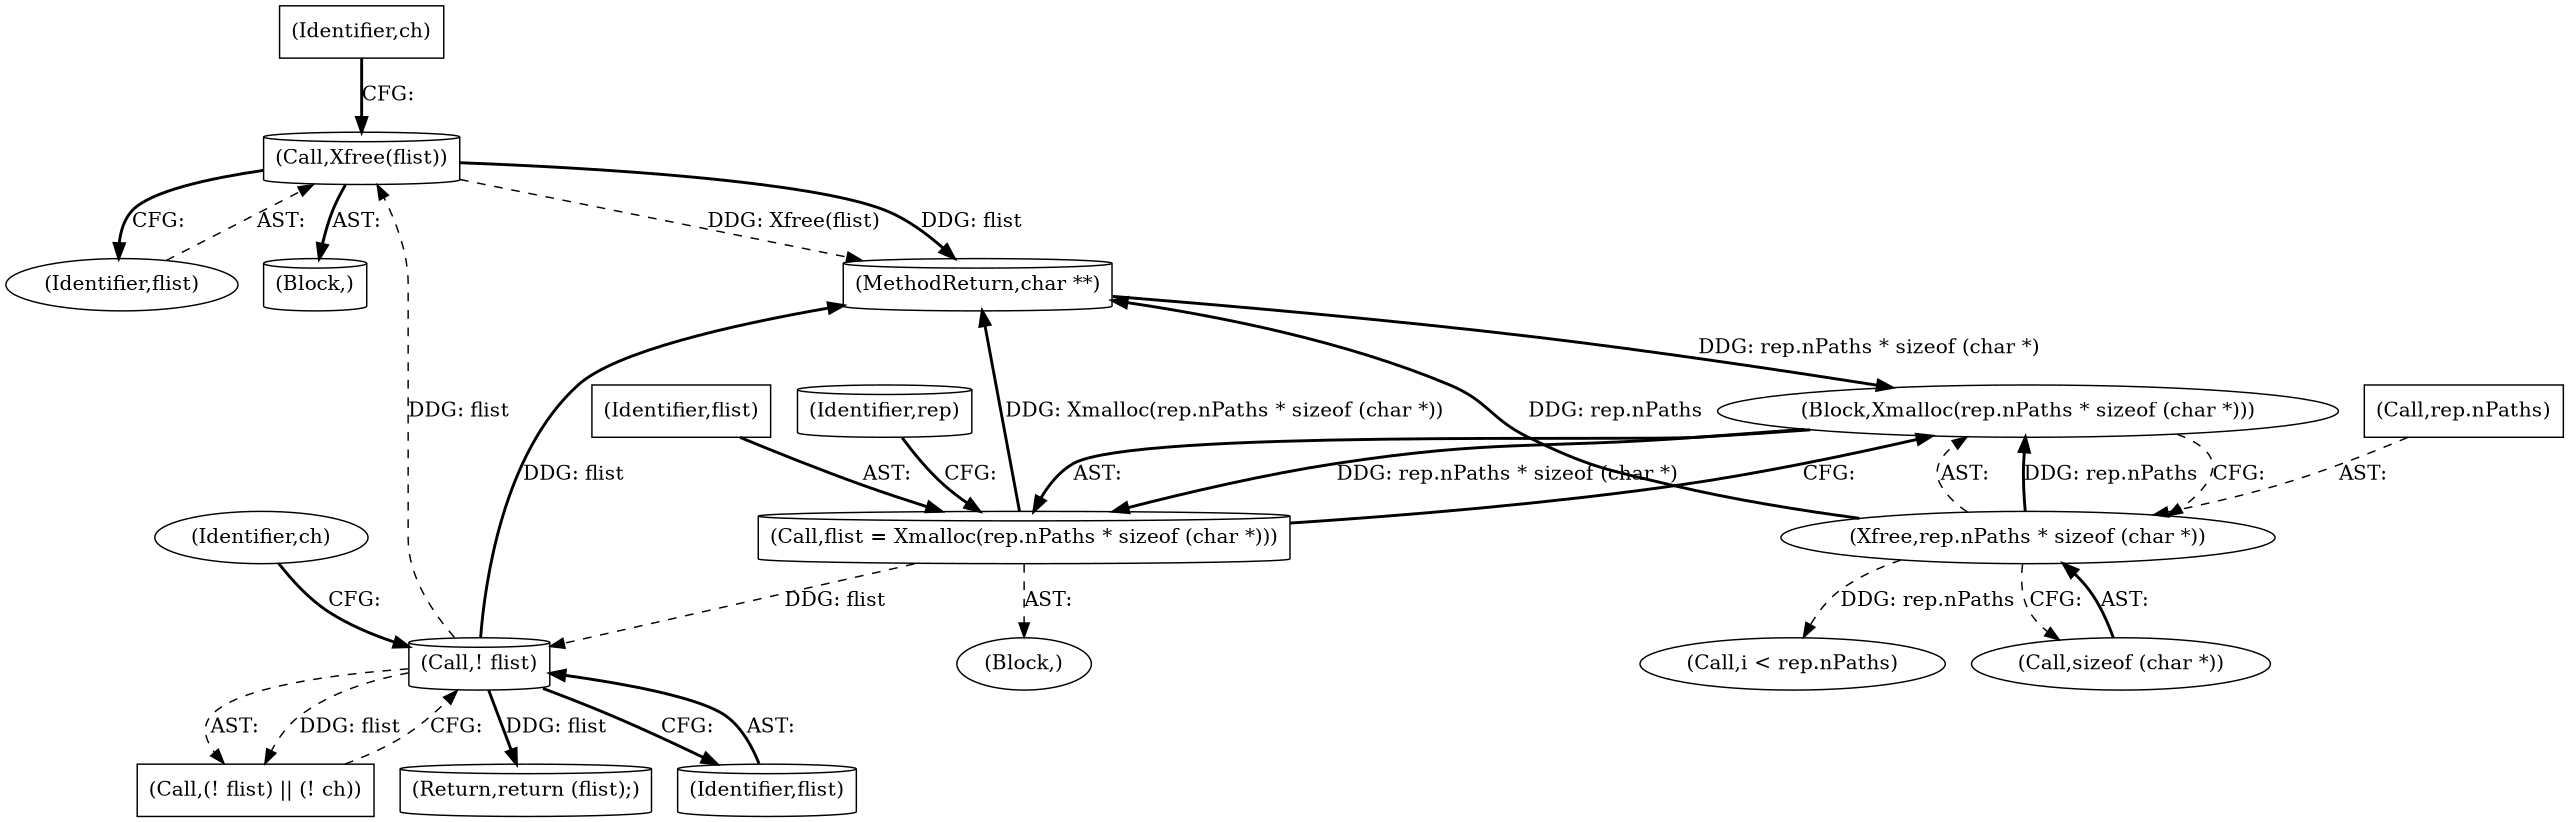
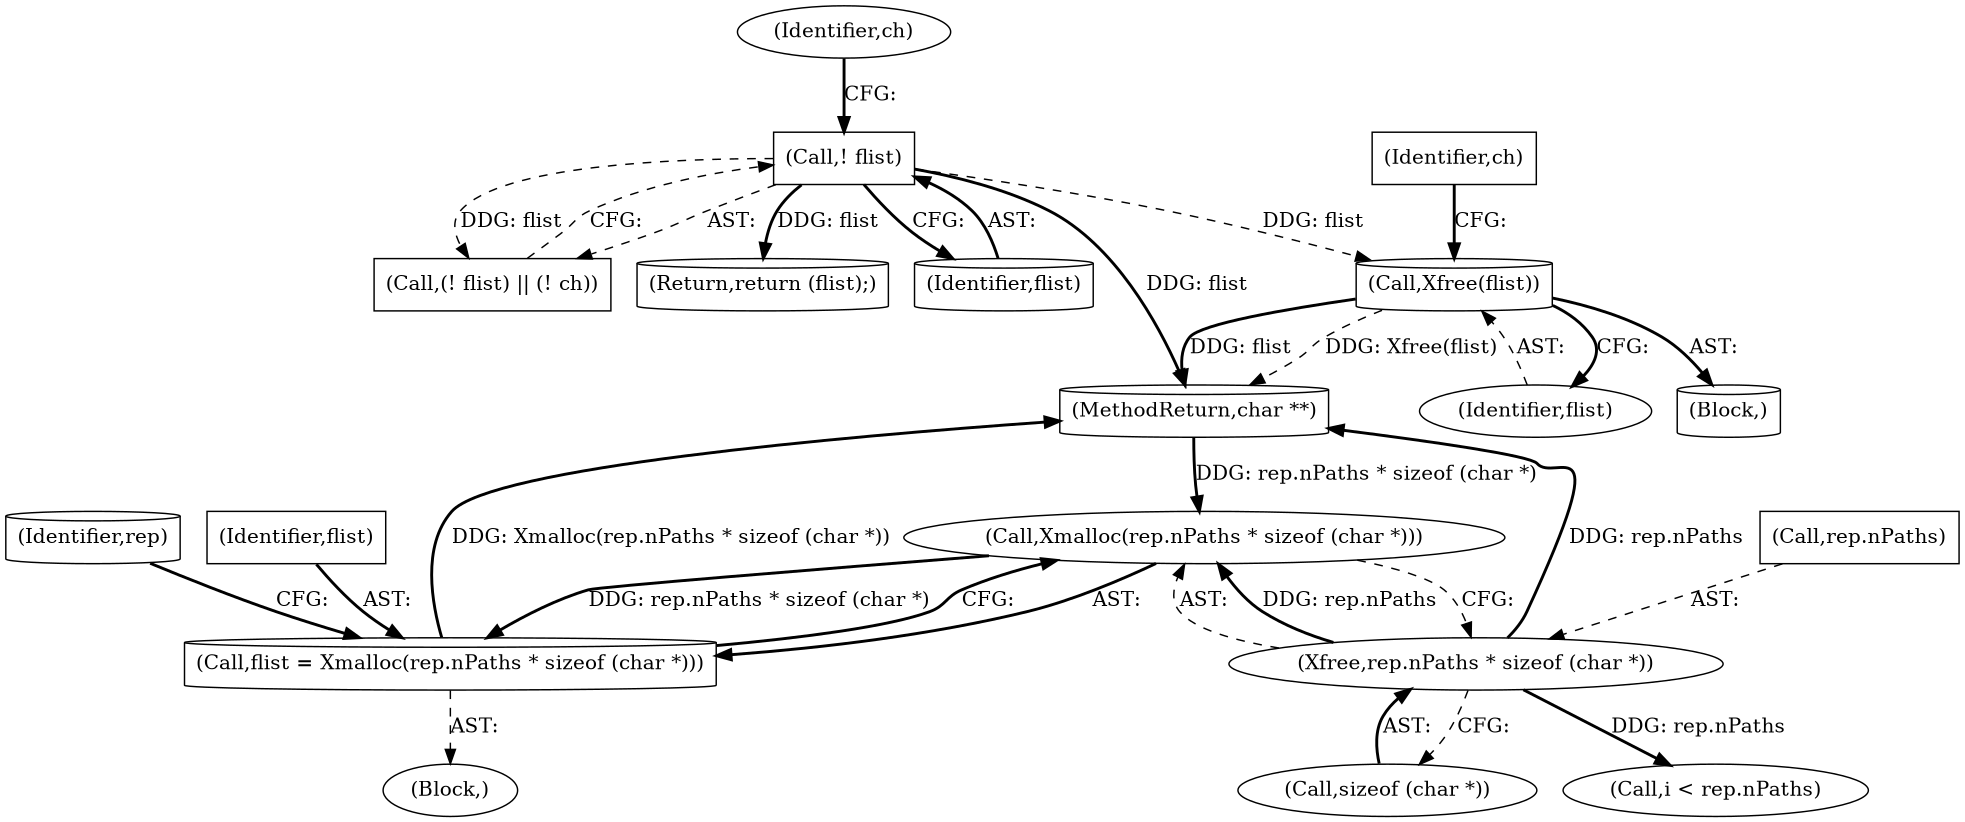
(2028, 411) -> (1204, 538)
(1849, 584) -> (1590, 724)
(739, 603) -> none
(479, 664) -> (844, 158)
